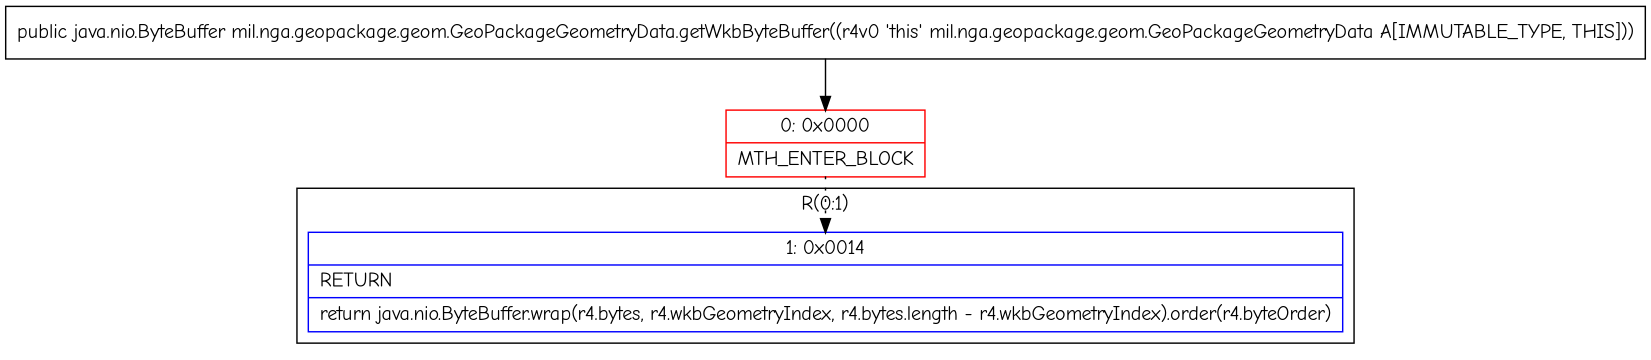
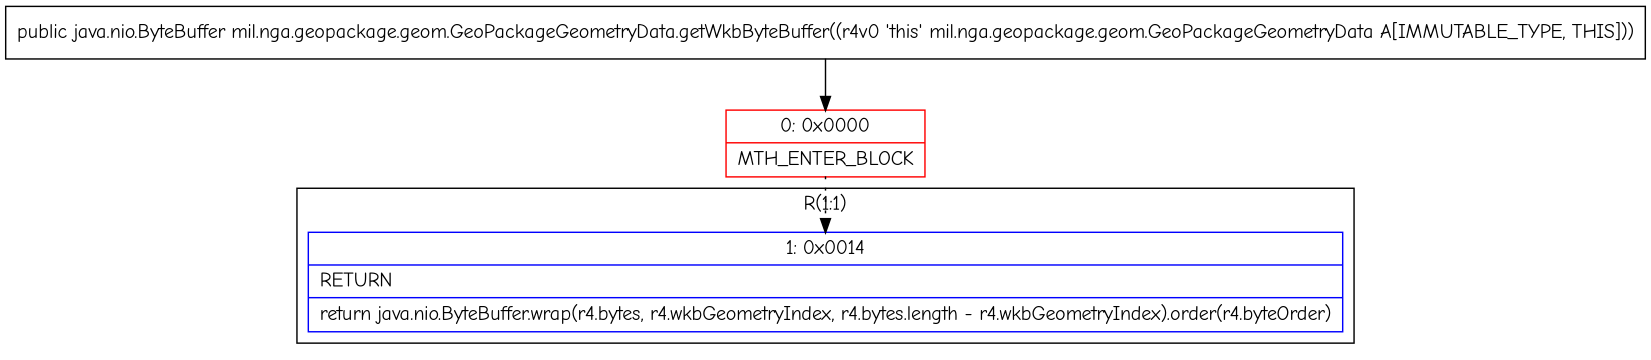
(826, 205) -> (826, 205)
